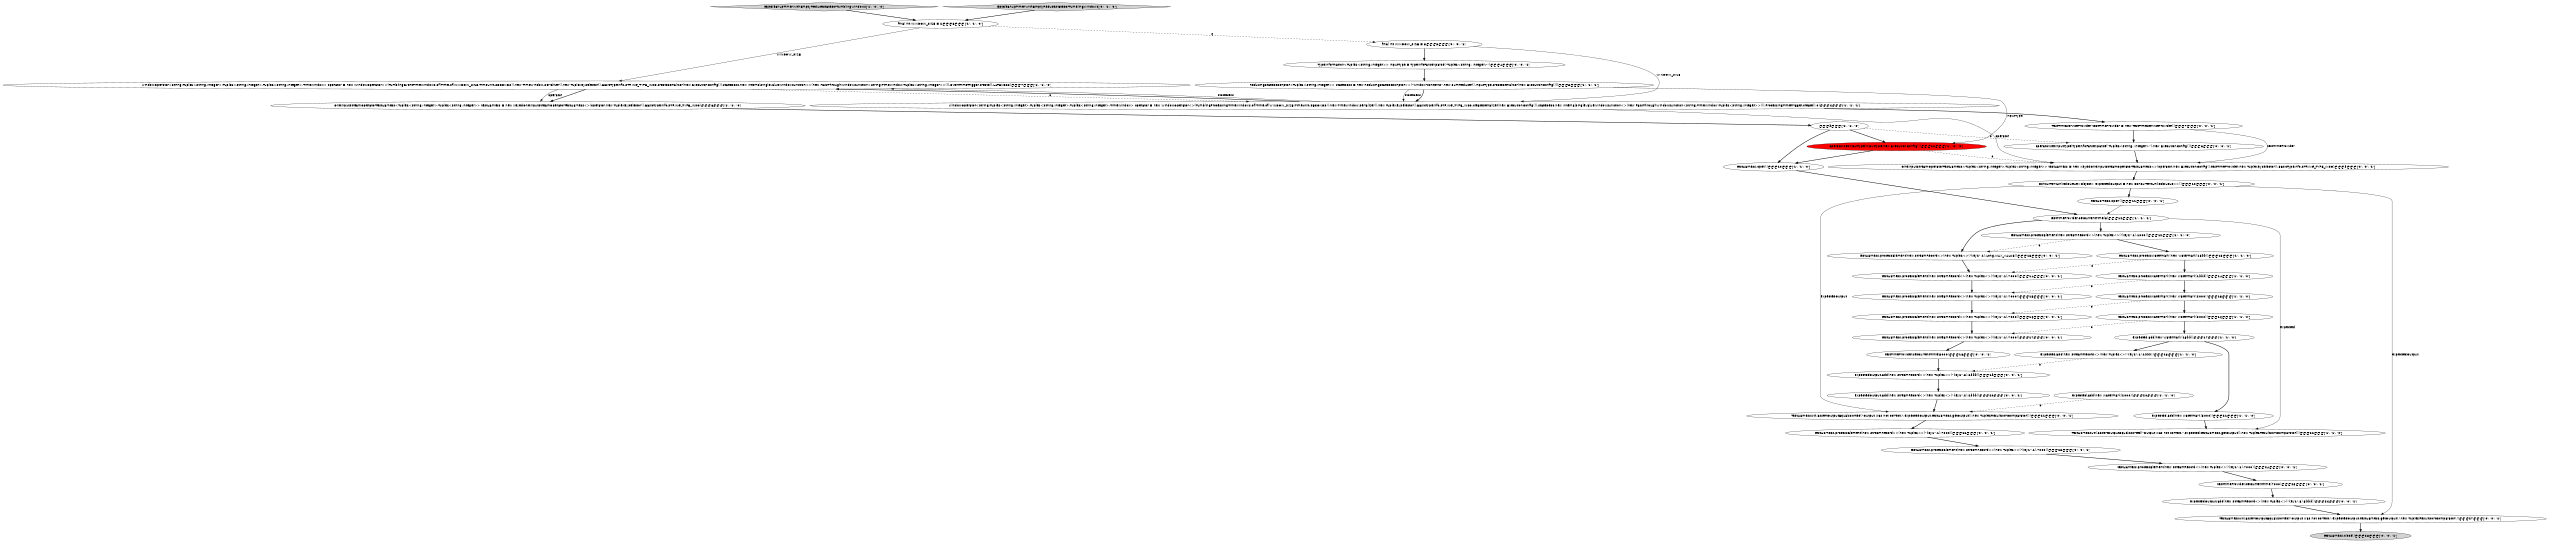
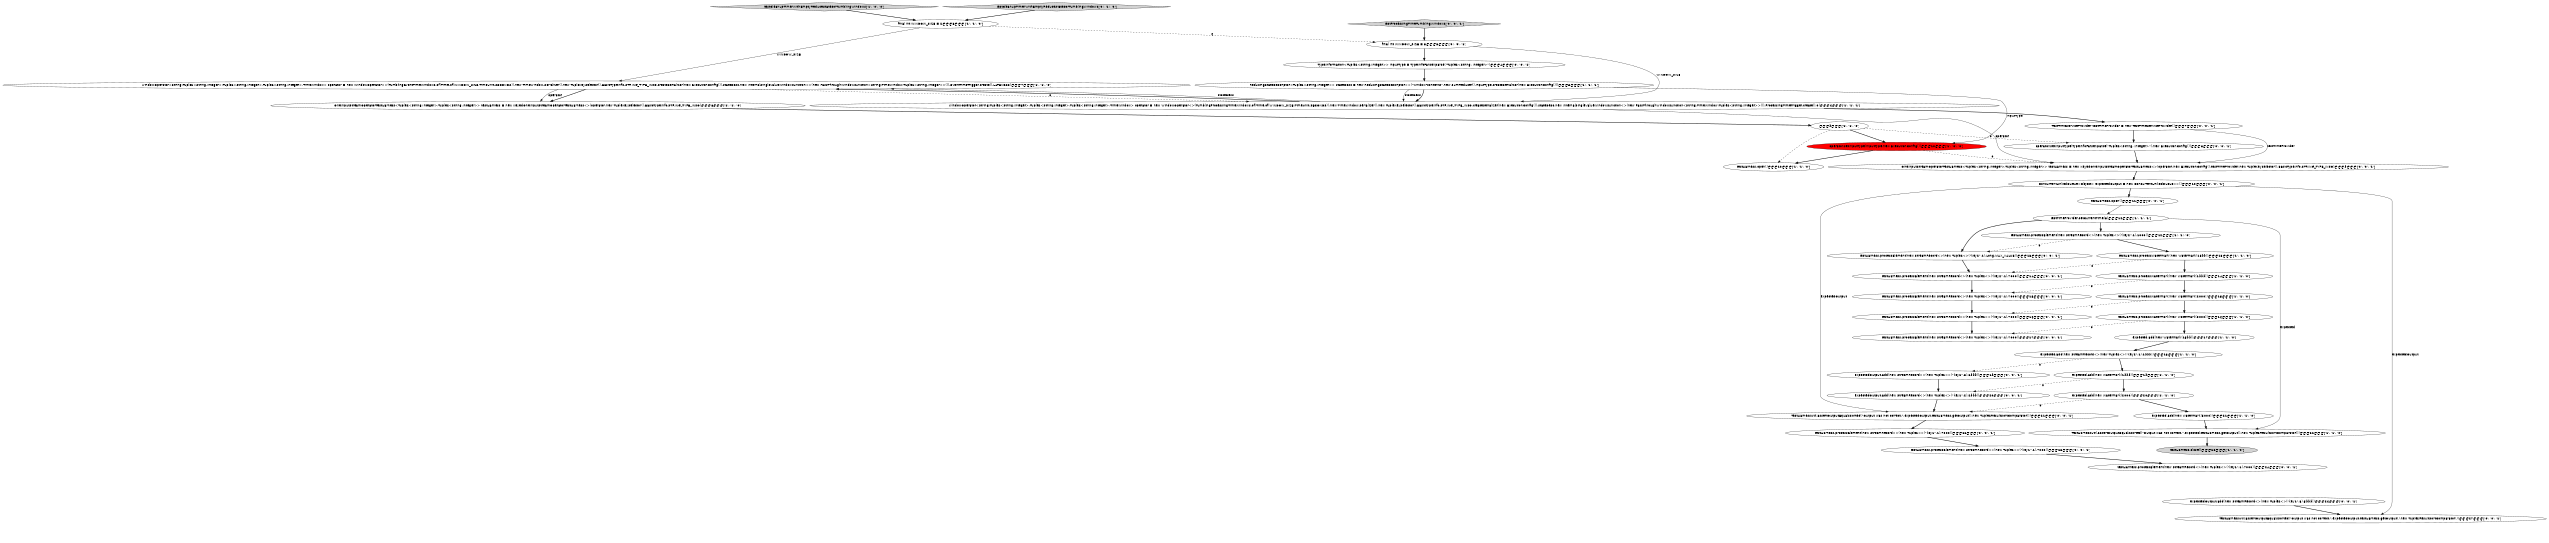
none -> (1424, 24)
(1803, 143) -> (1803, 143)
(1935, 192) -> none
(1938, 355) -> none
(2229, 371) -> (2162, 405)
none -> (2124, 375)
none -> (2207, 450)
(2271, 484) -> none
(2361, 536) -> none
